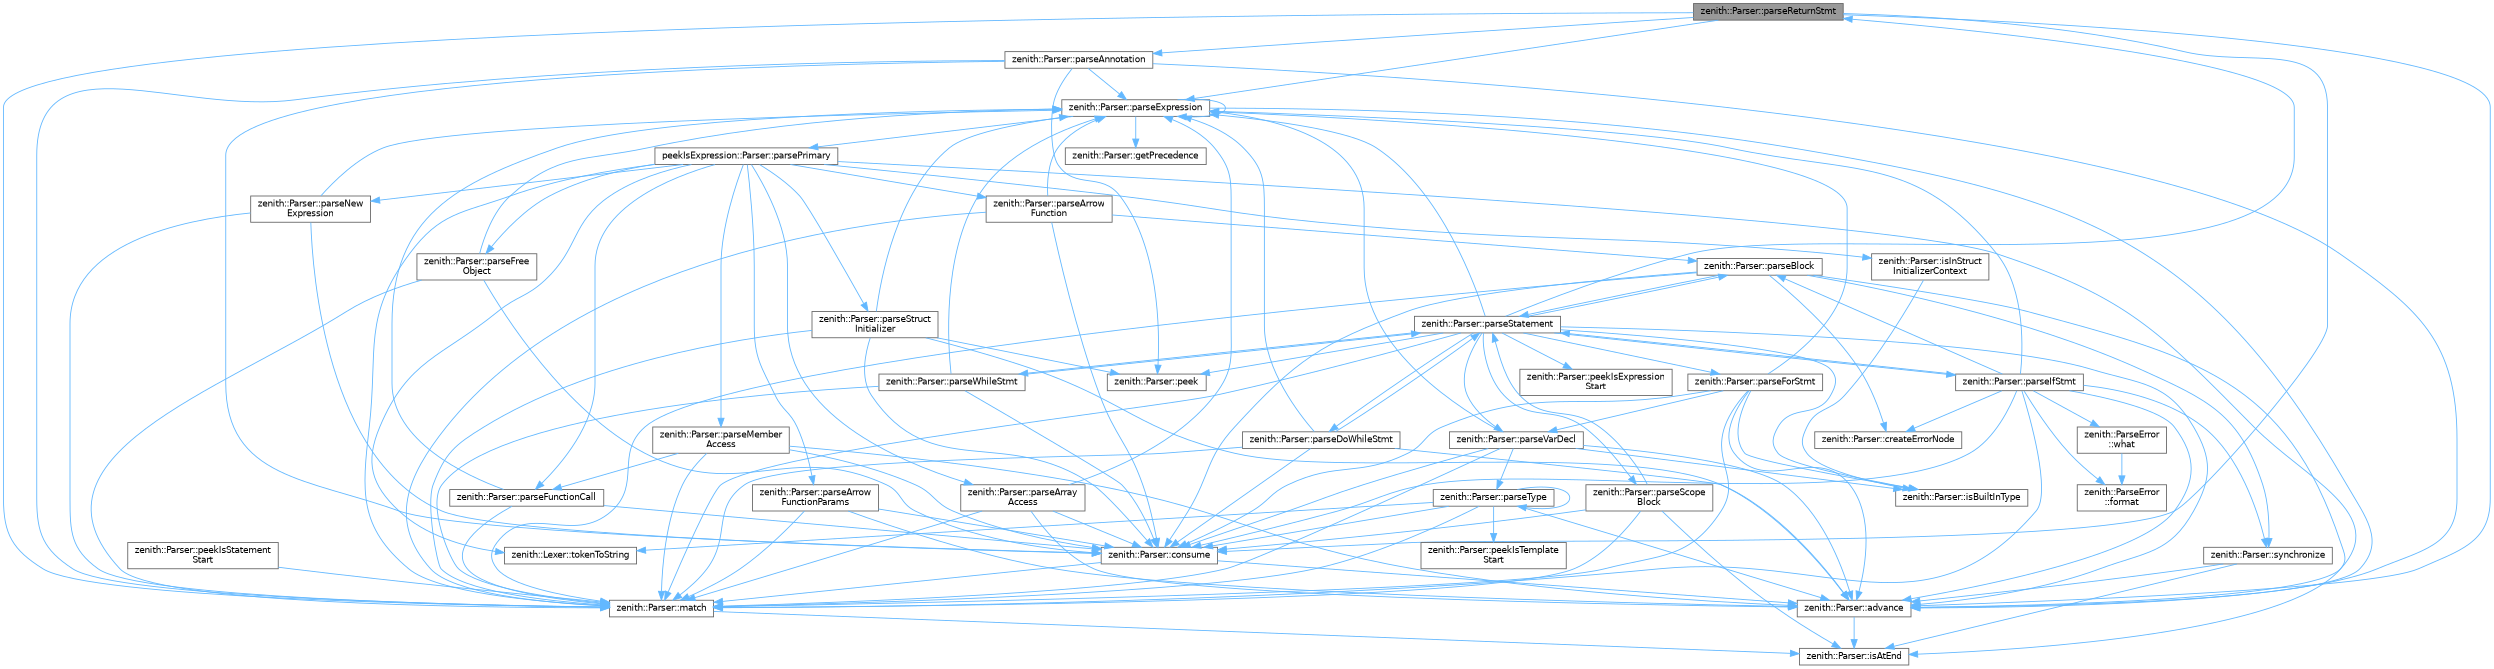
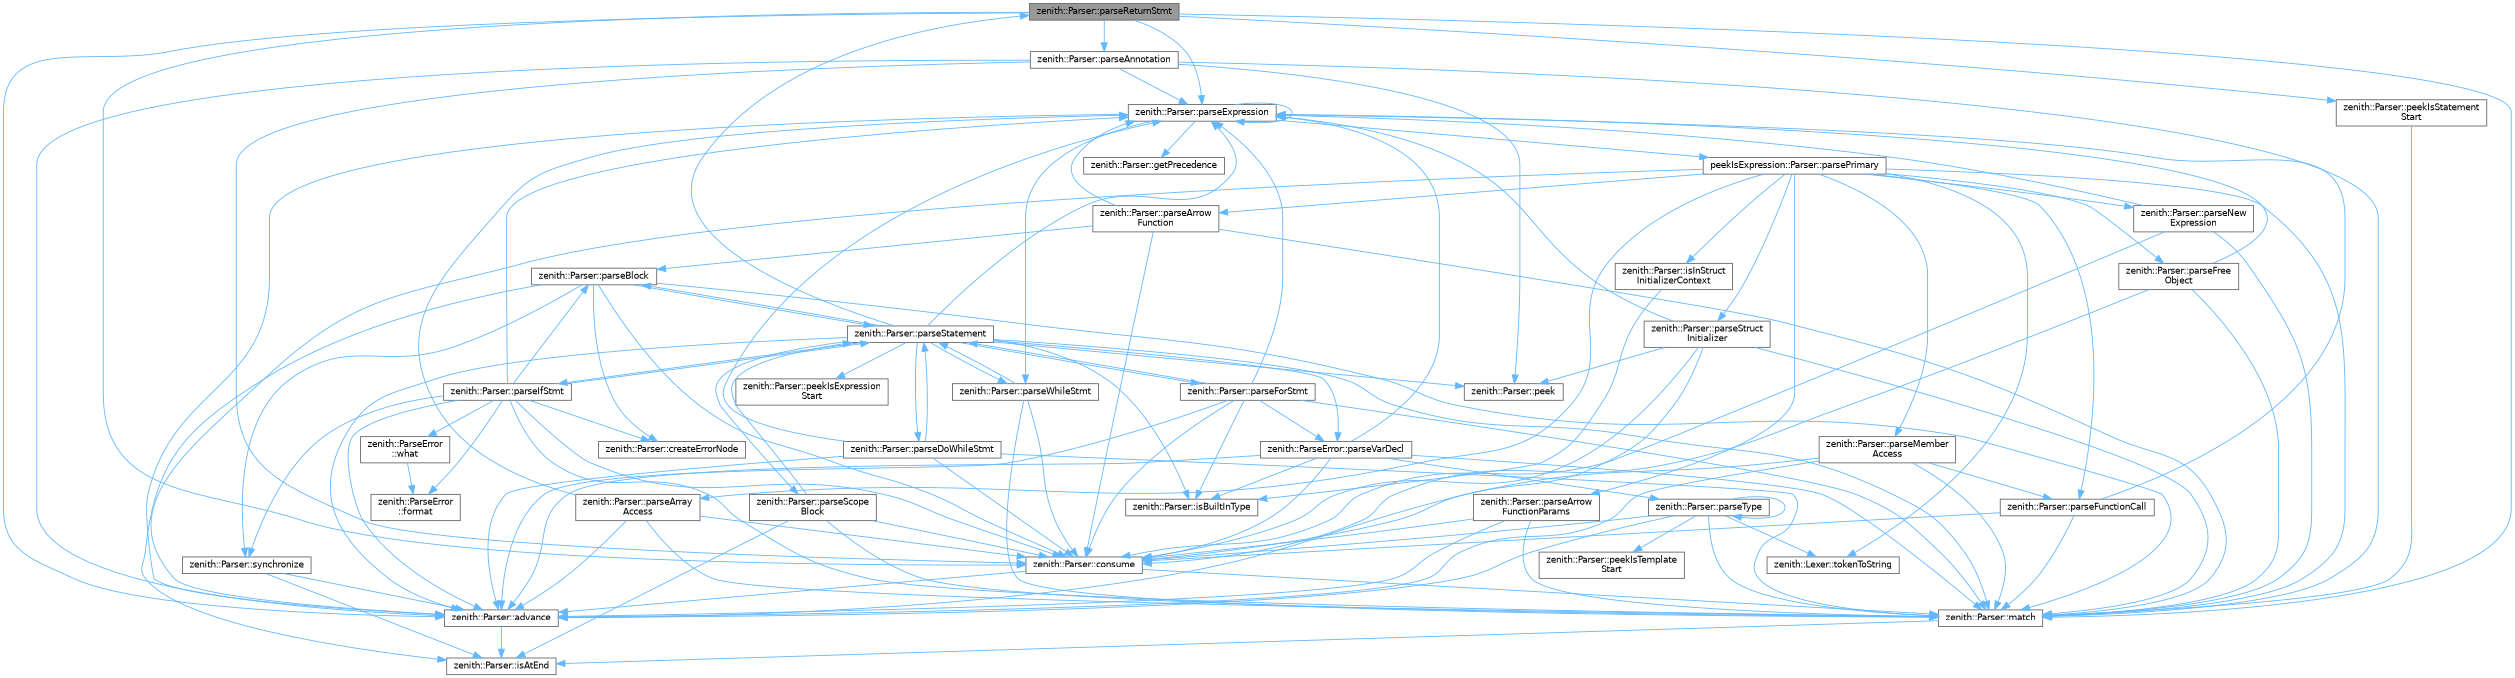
none -> (1754, 51)
(966, 221) -> (1027, 210)
none -> (1093, 364)
(1516, 440) -> (1336, 450)
